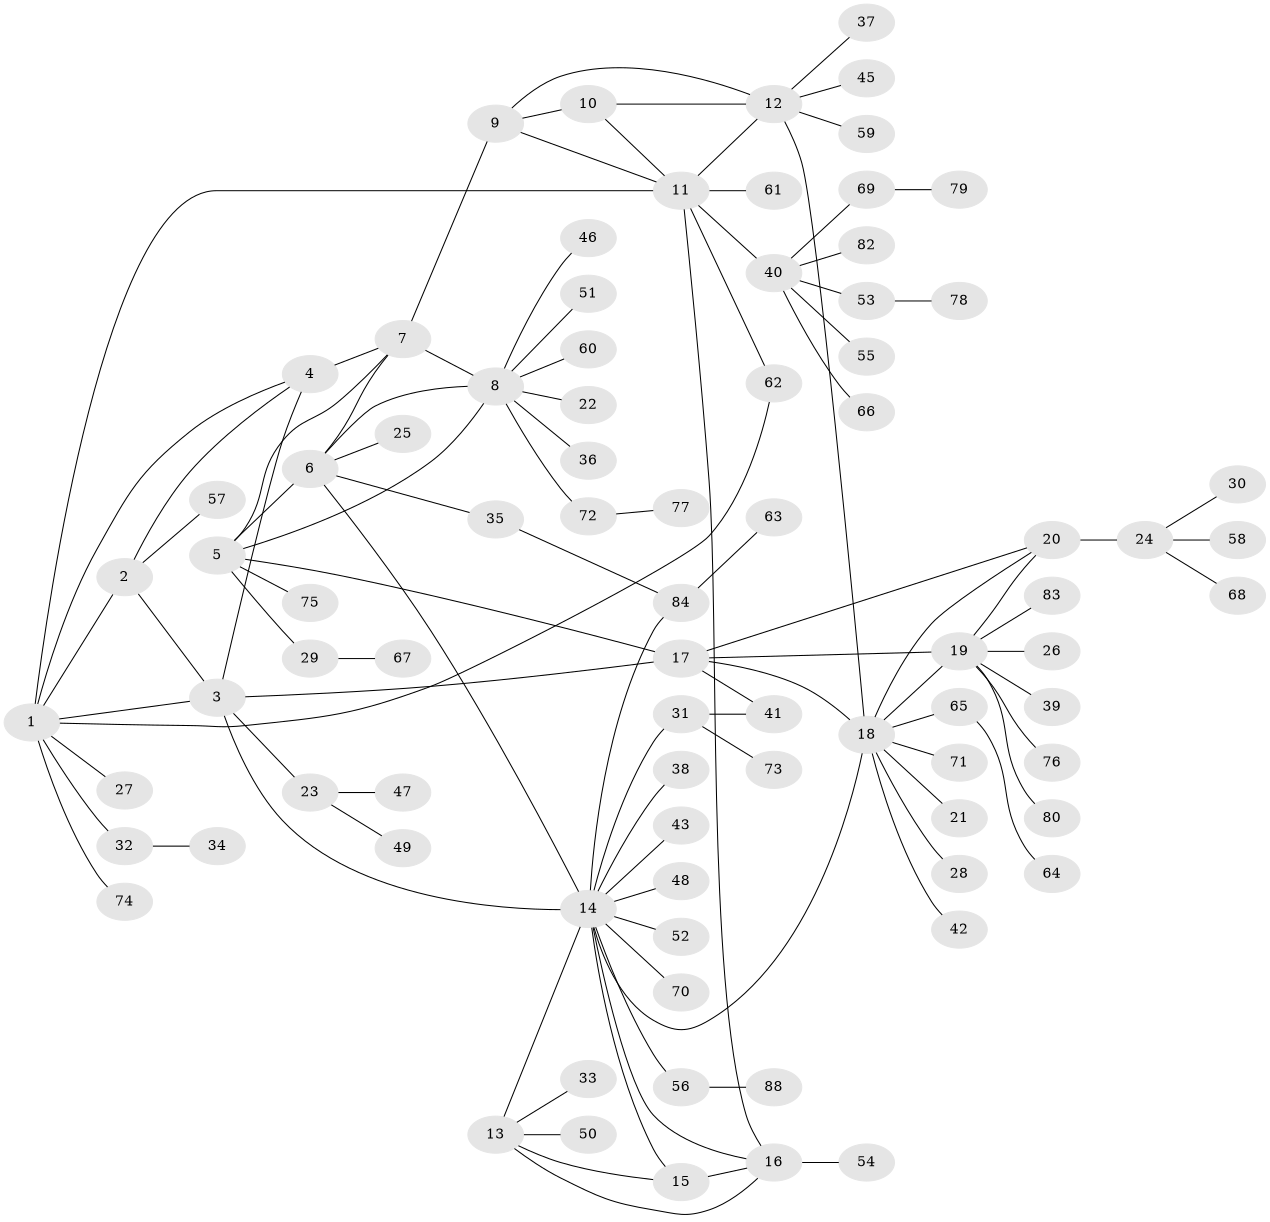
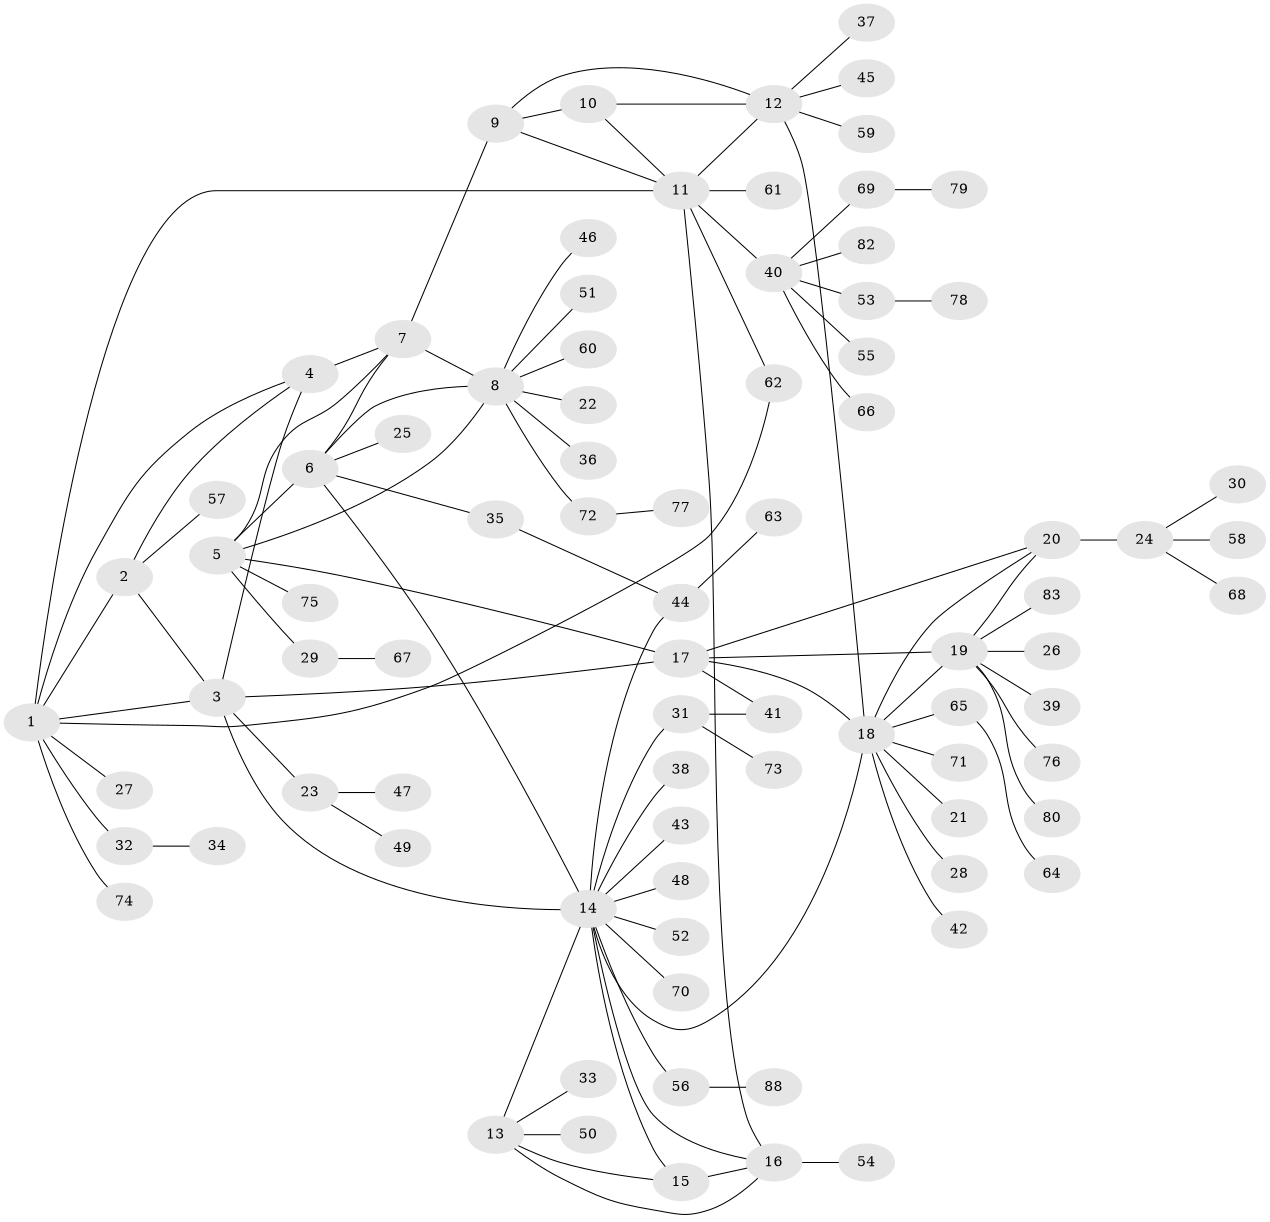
(681, 603) -> (681, 603)
